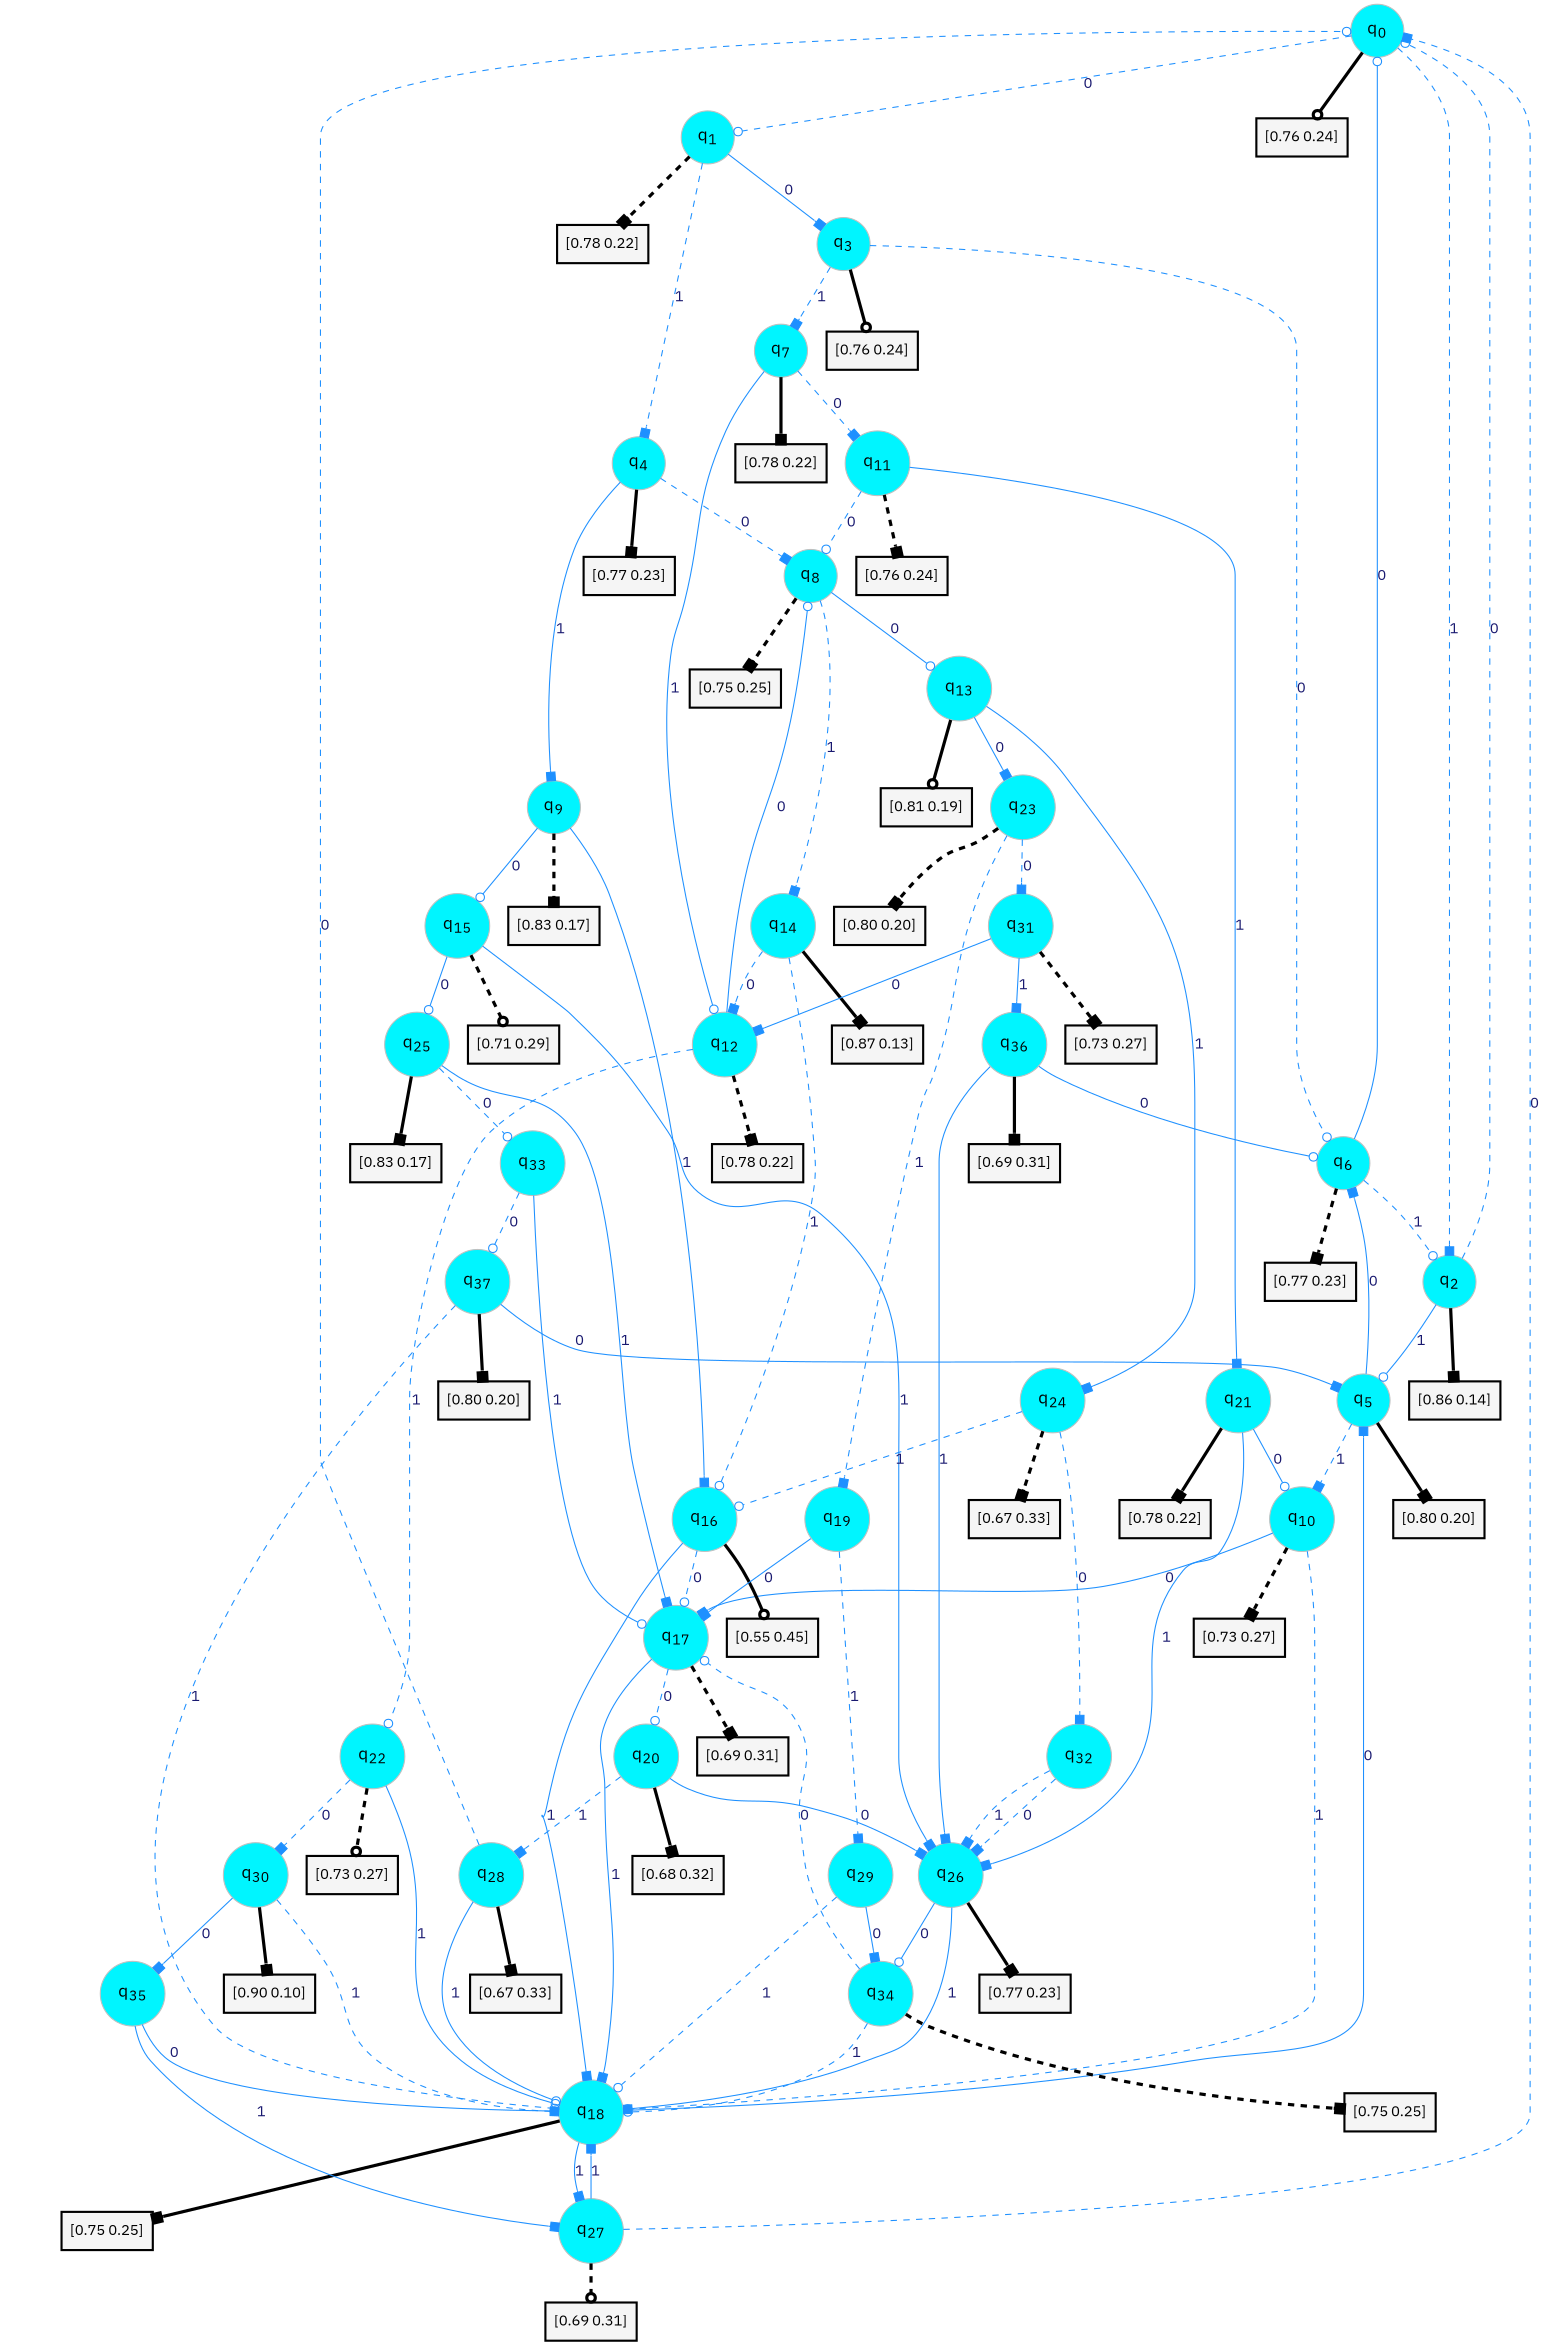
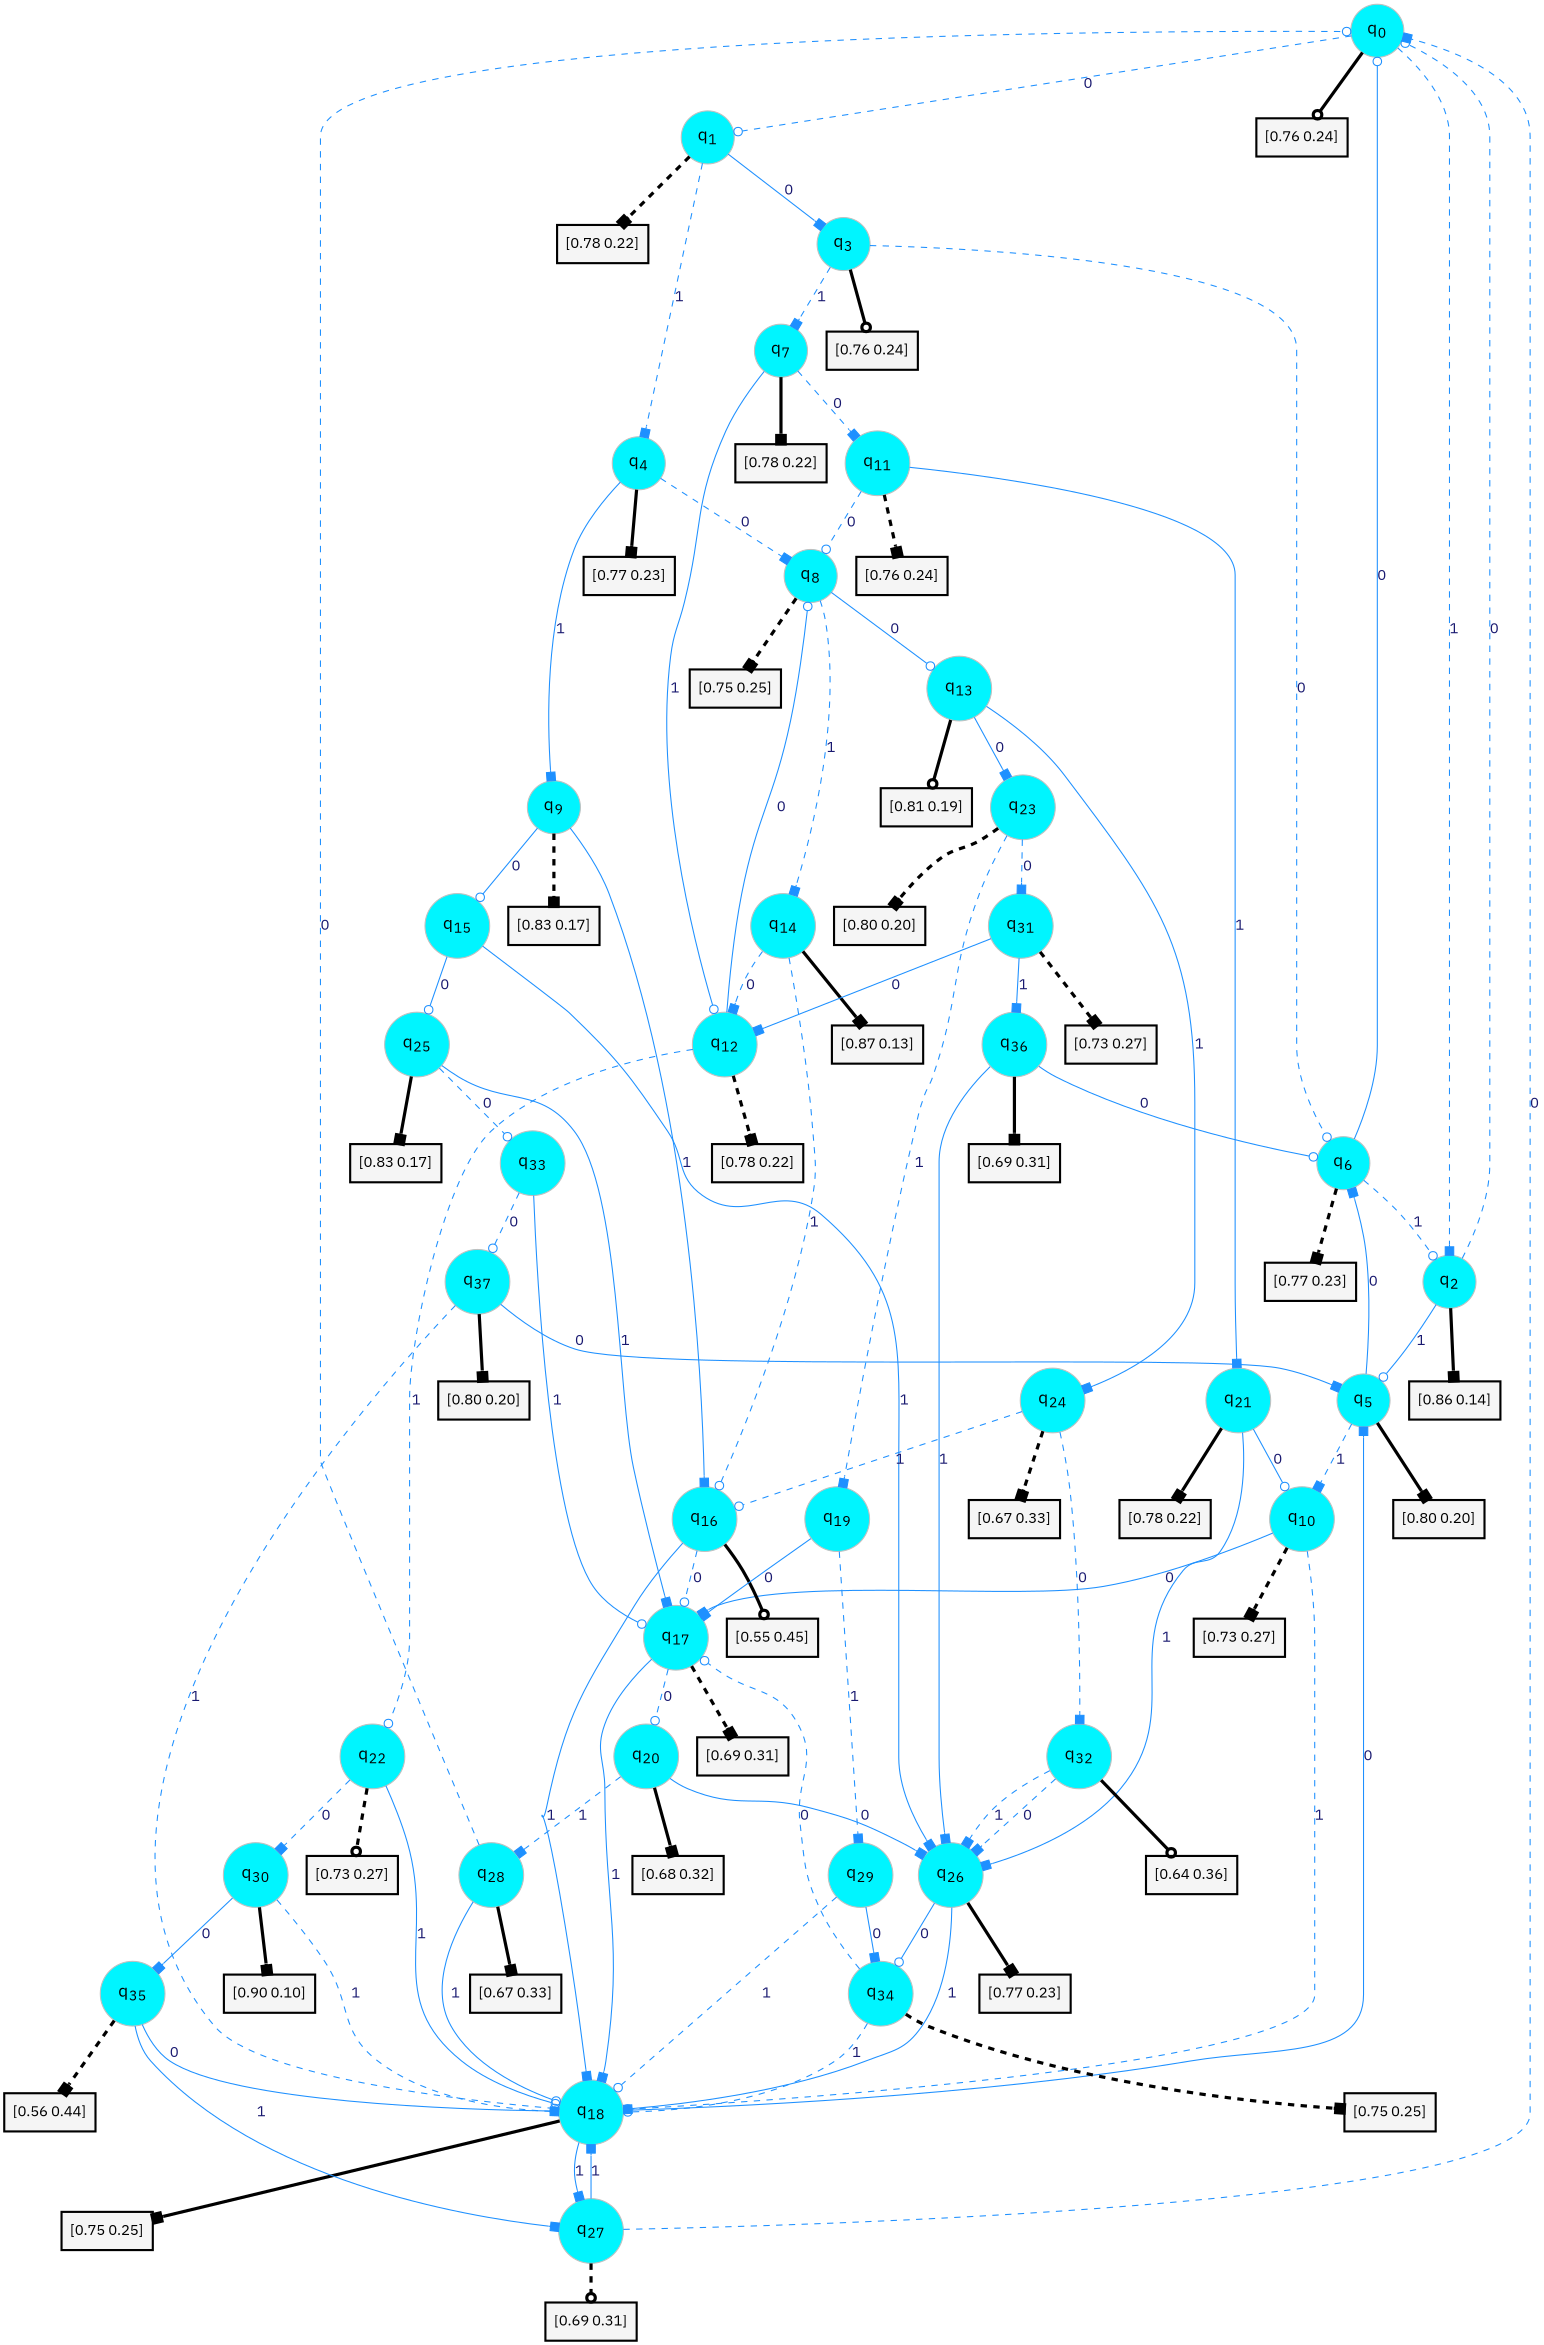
(514, 1045) -> none
none -> (1192, 1875)
none -> (50, 2112)
